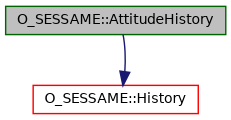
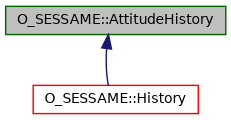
(125, 53) -> (106, 67)
